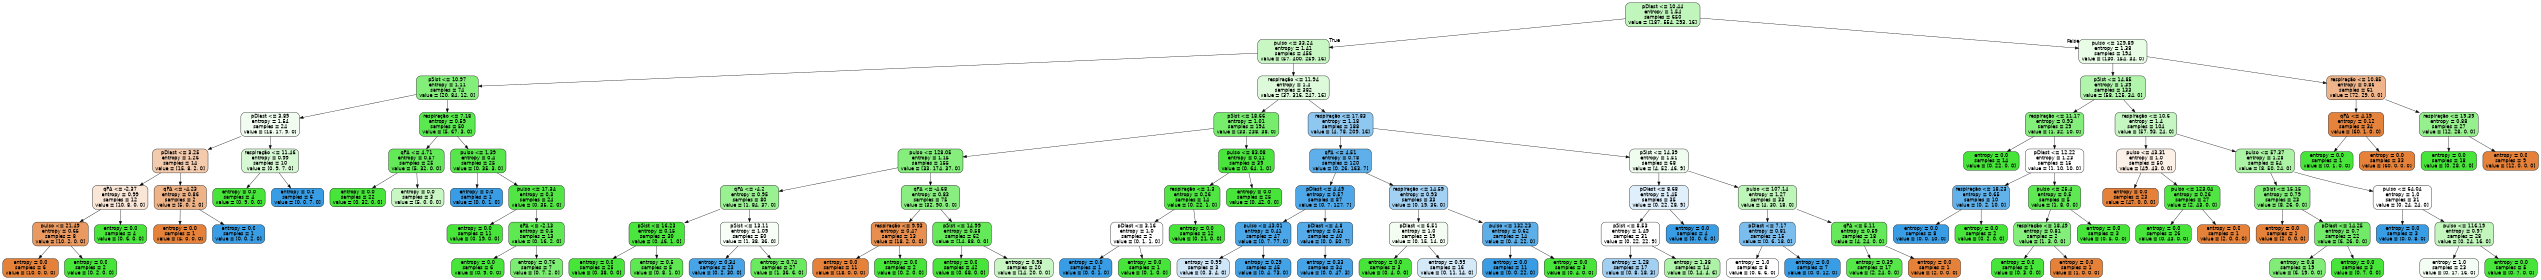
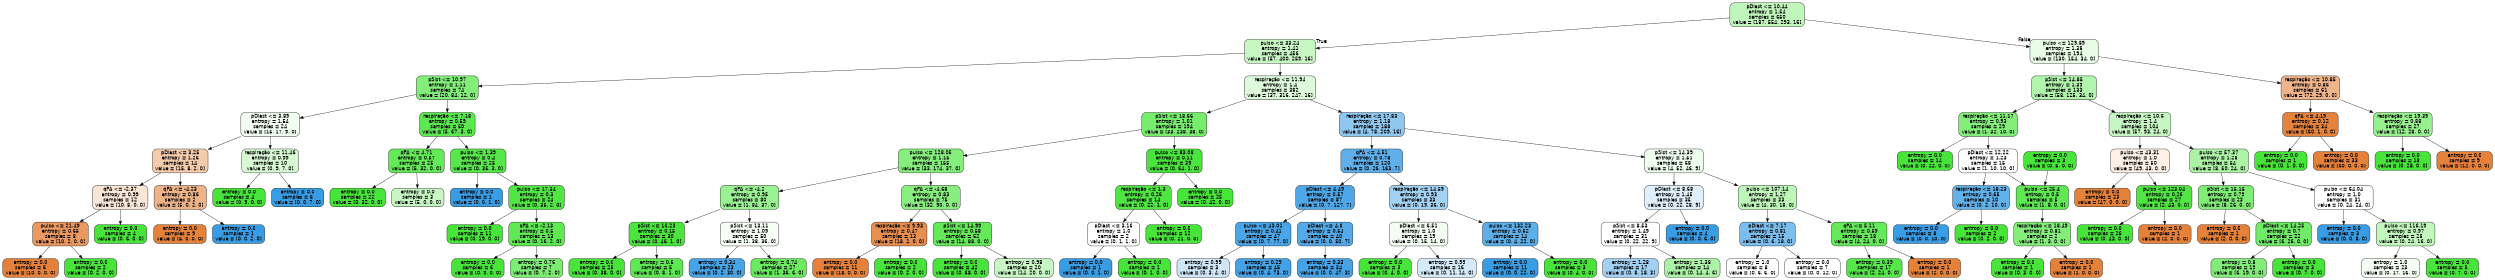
(2079, 216) -> (2047, 176)
(180, 234) -> (180, 234)
(1812, 268) -> (1812, 268)
